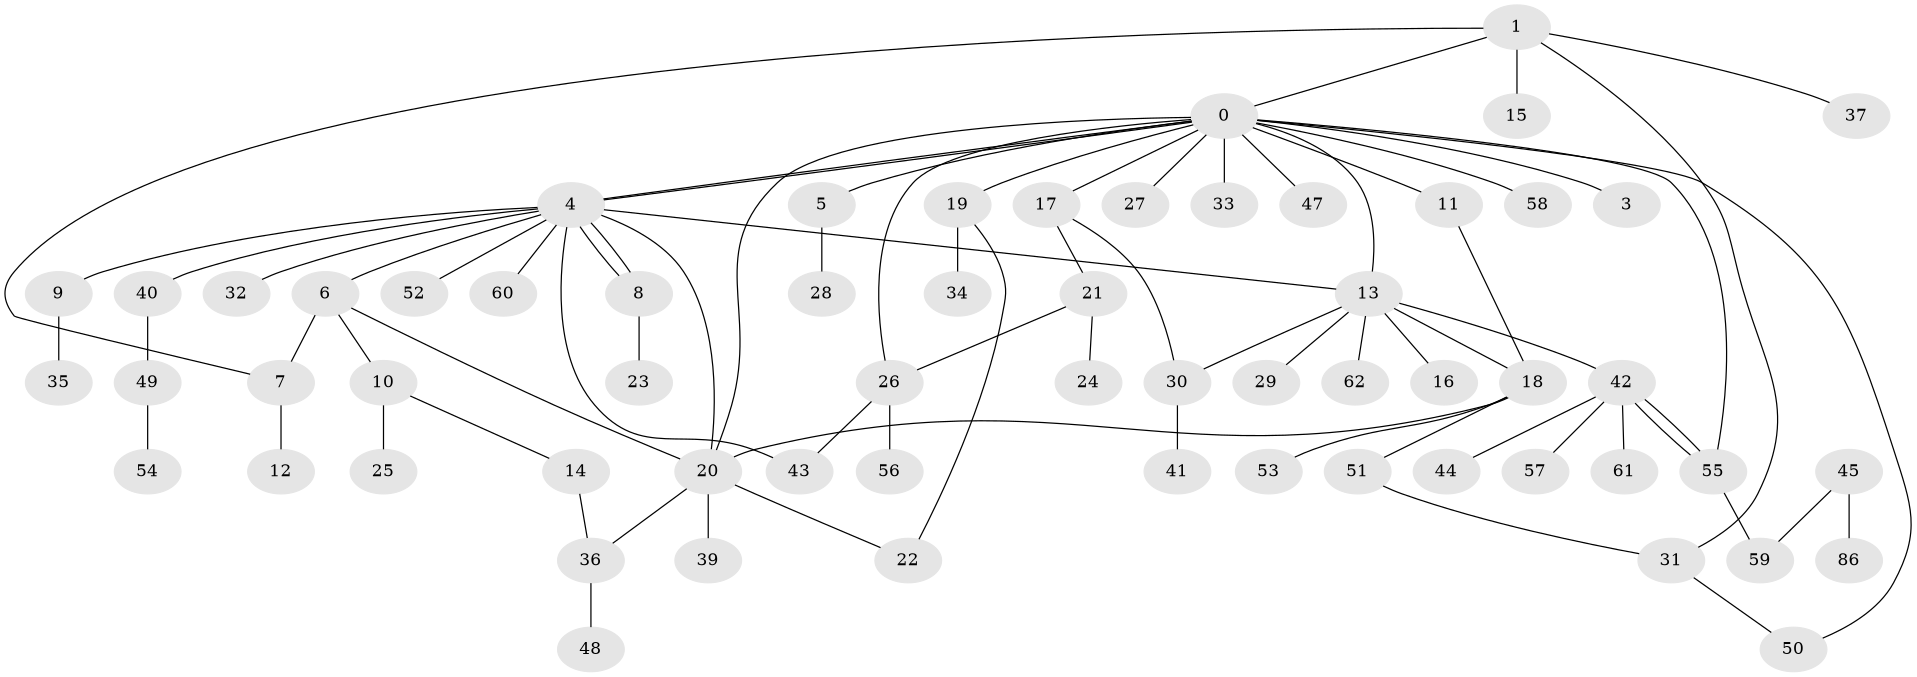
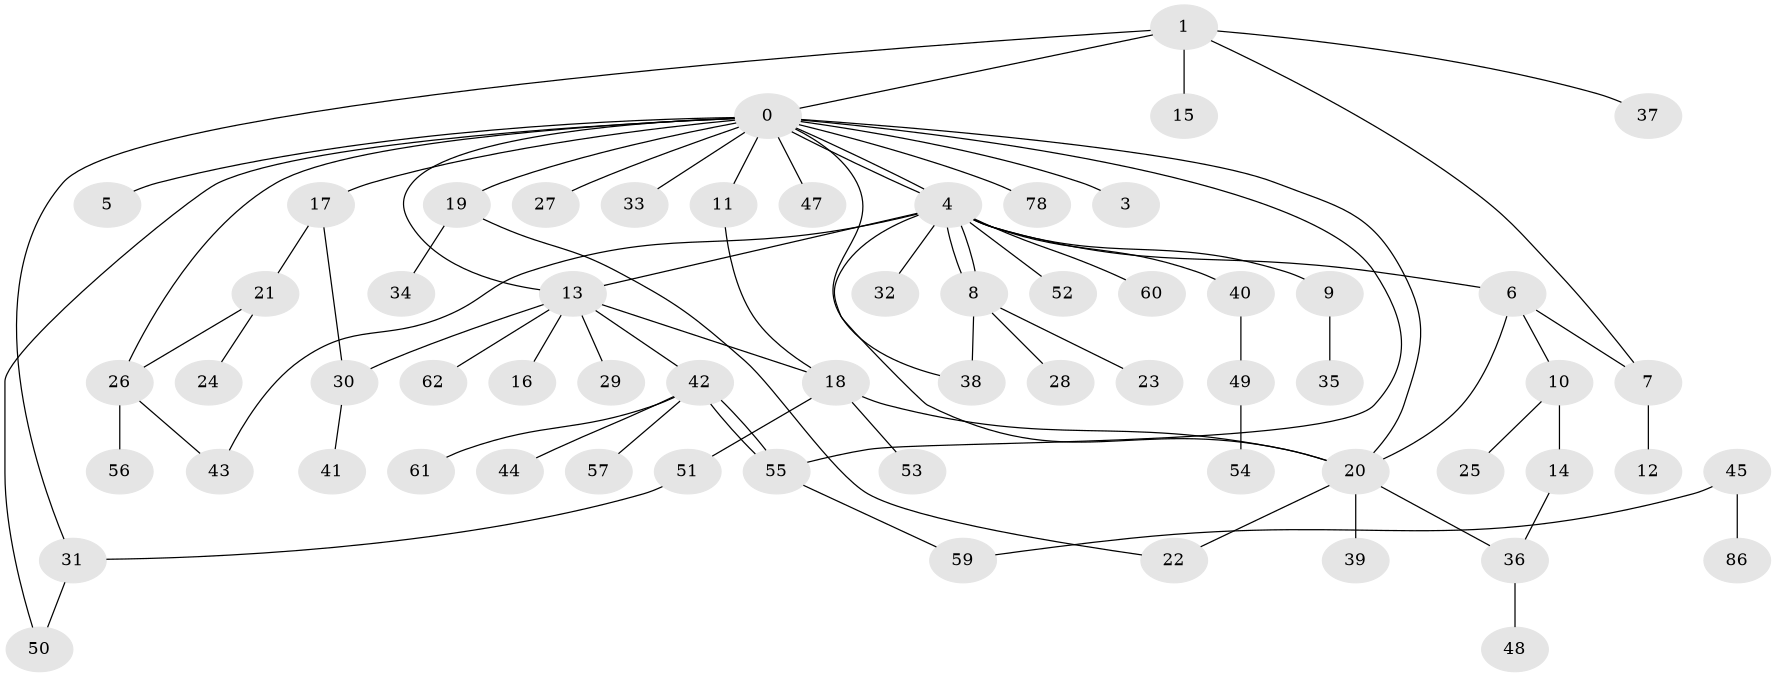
(1538, 205) -> (1037, 205)
(822, 250) -> (1017, 338)
none -> (972, 383)
